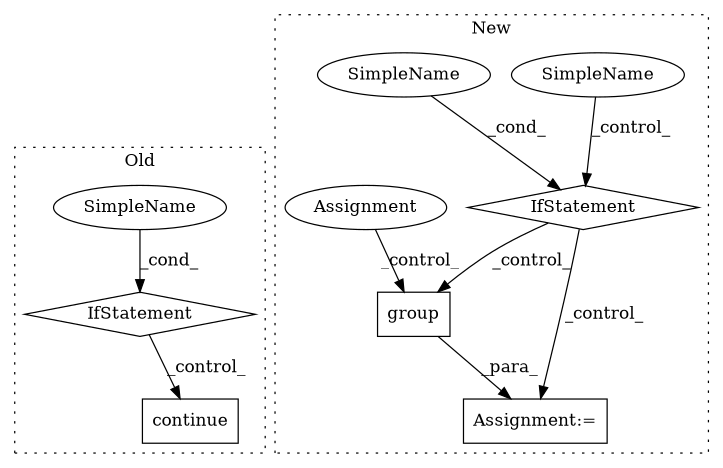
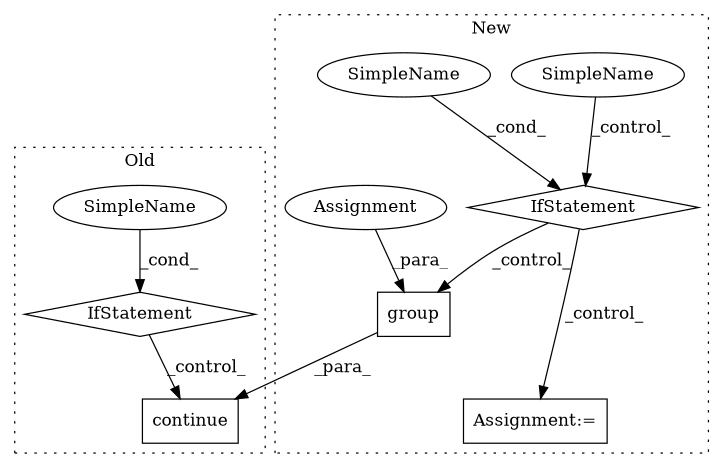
(420, 261) -> (420, 261)
(470, 364) -> (312, 363)
